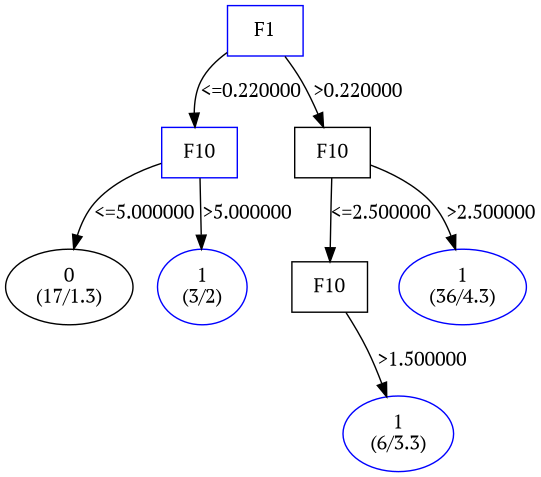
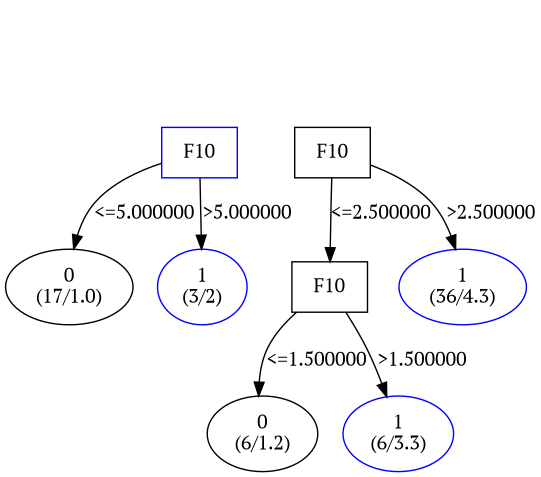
(265, 31) -> none
(69, 287) -> (69, 287)
none -> (262, 434)
